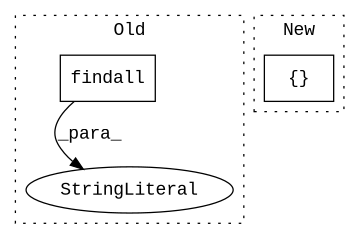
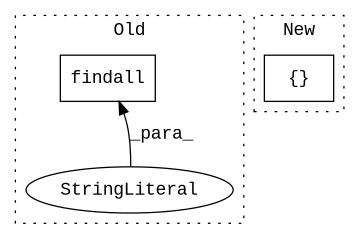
(55, 131) -> (129, 140)
